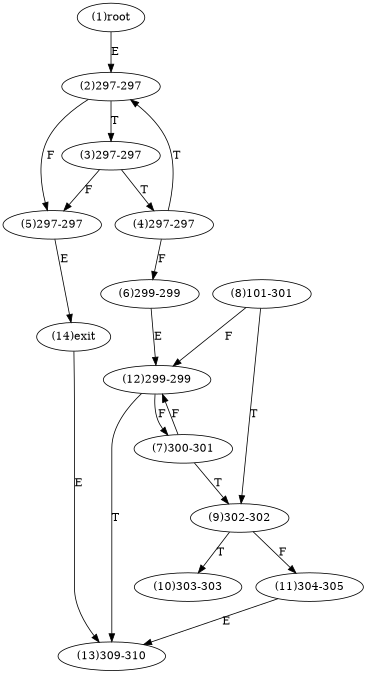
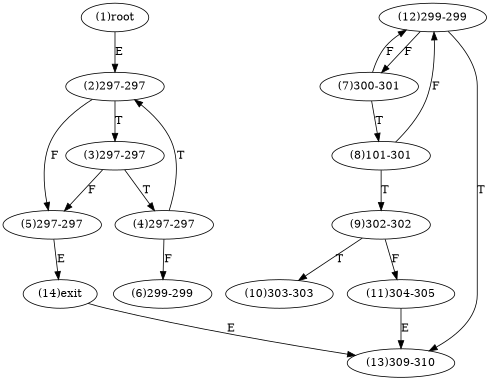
(153, 333) -> none
(209, 480) -> (374, 117)
